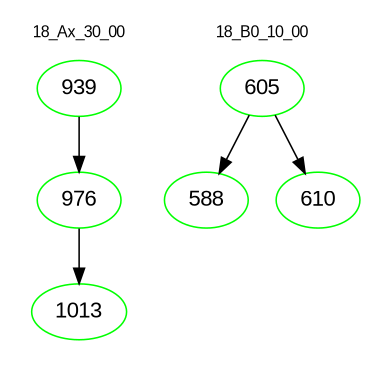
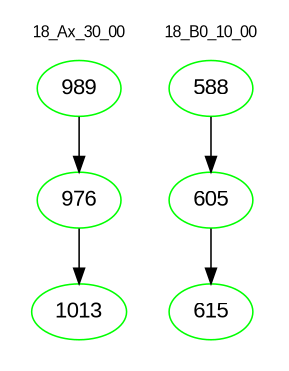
(79, 88) -> (79, 88)
(238, 137) -> (211, 137)
(318, 200) -> (211, 312)
